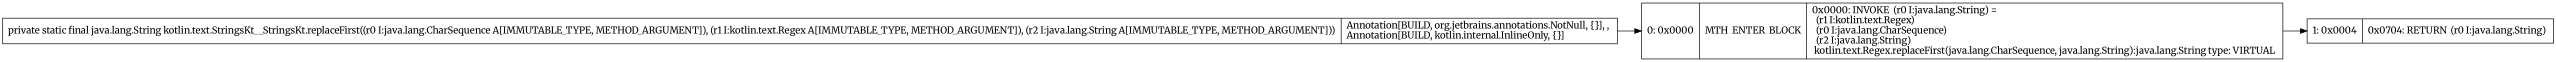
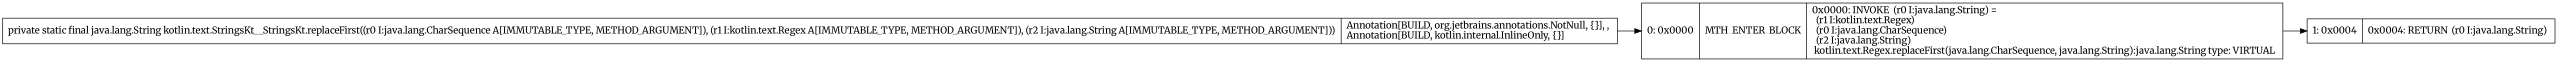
(2458, 31) -> (2459, 31)
